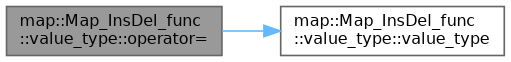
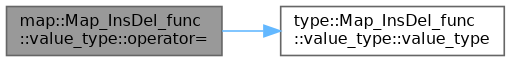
(392, 31) -> (392, 31)
